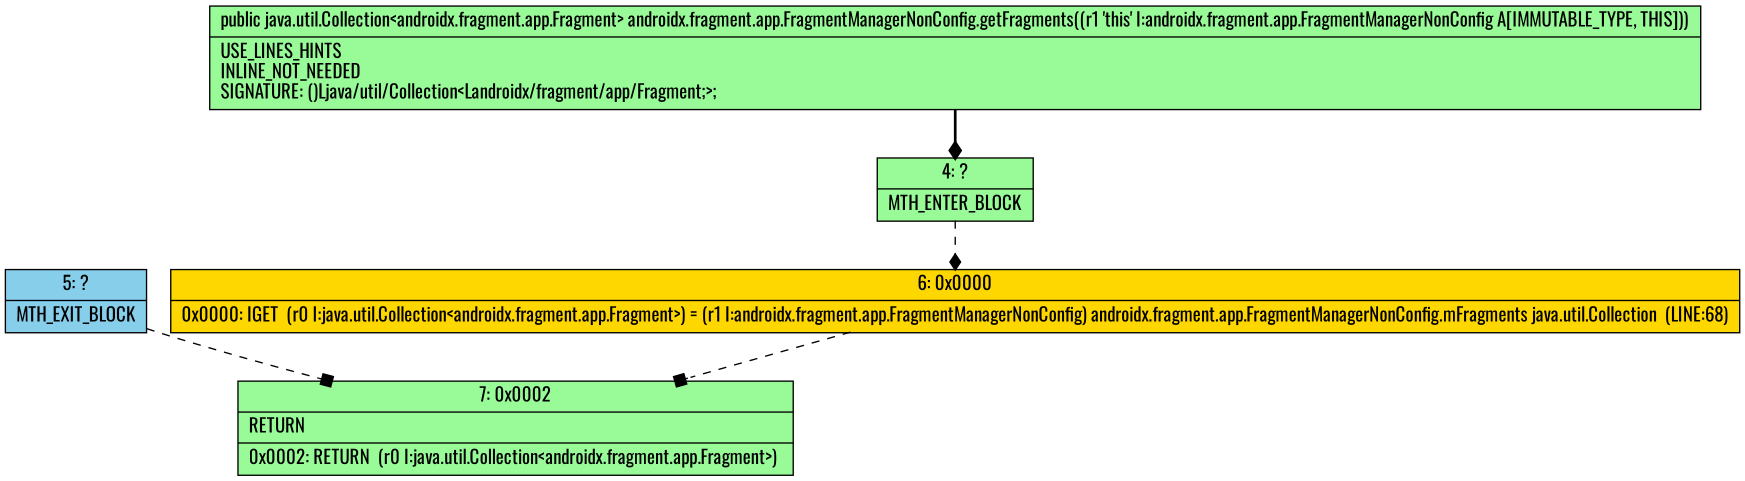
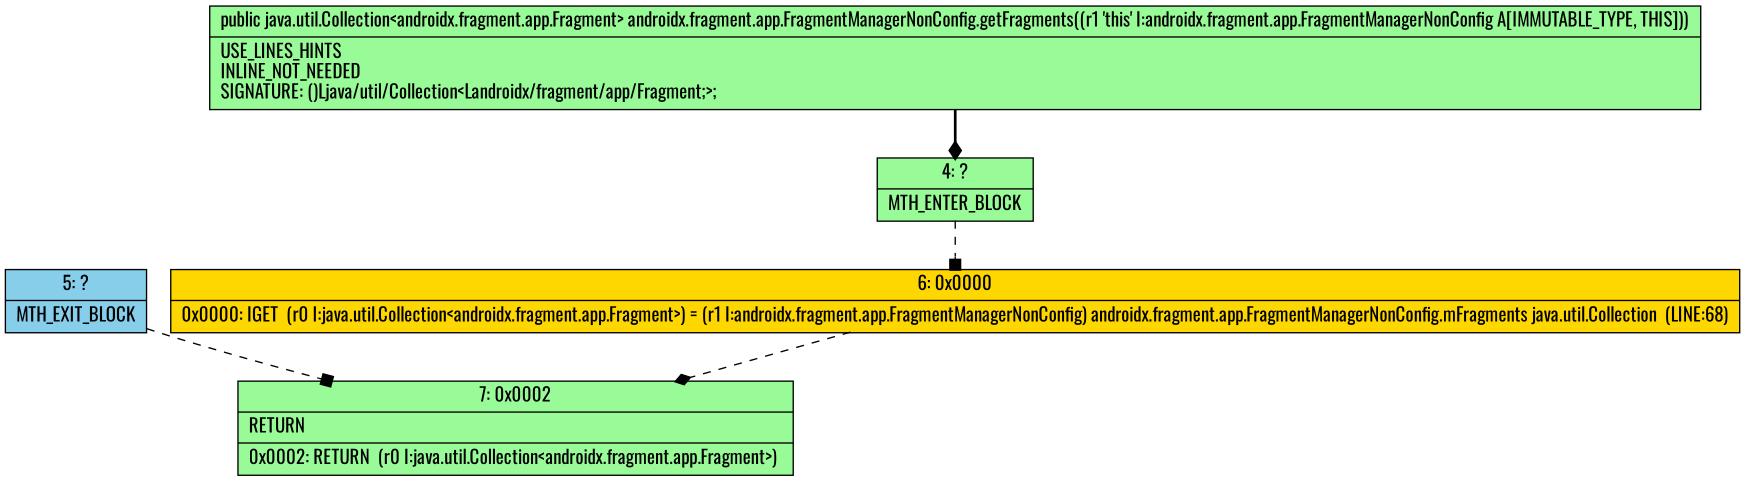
(955, 239) -> (955, 239)
(771, 355) -> (771, 355)
